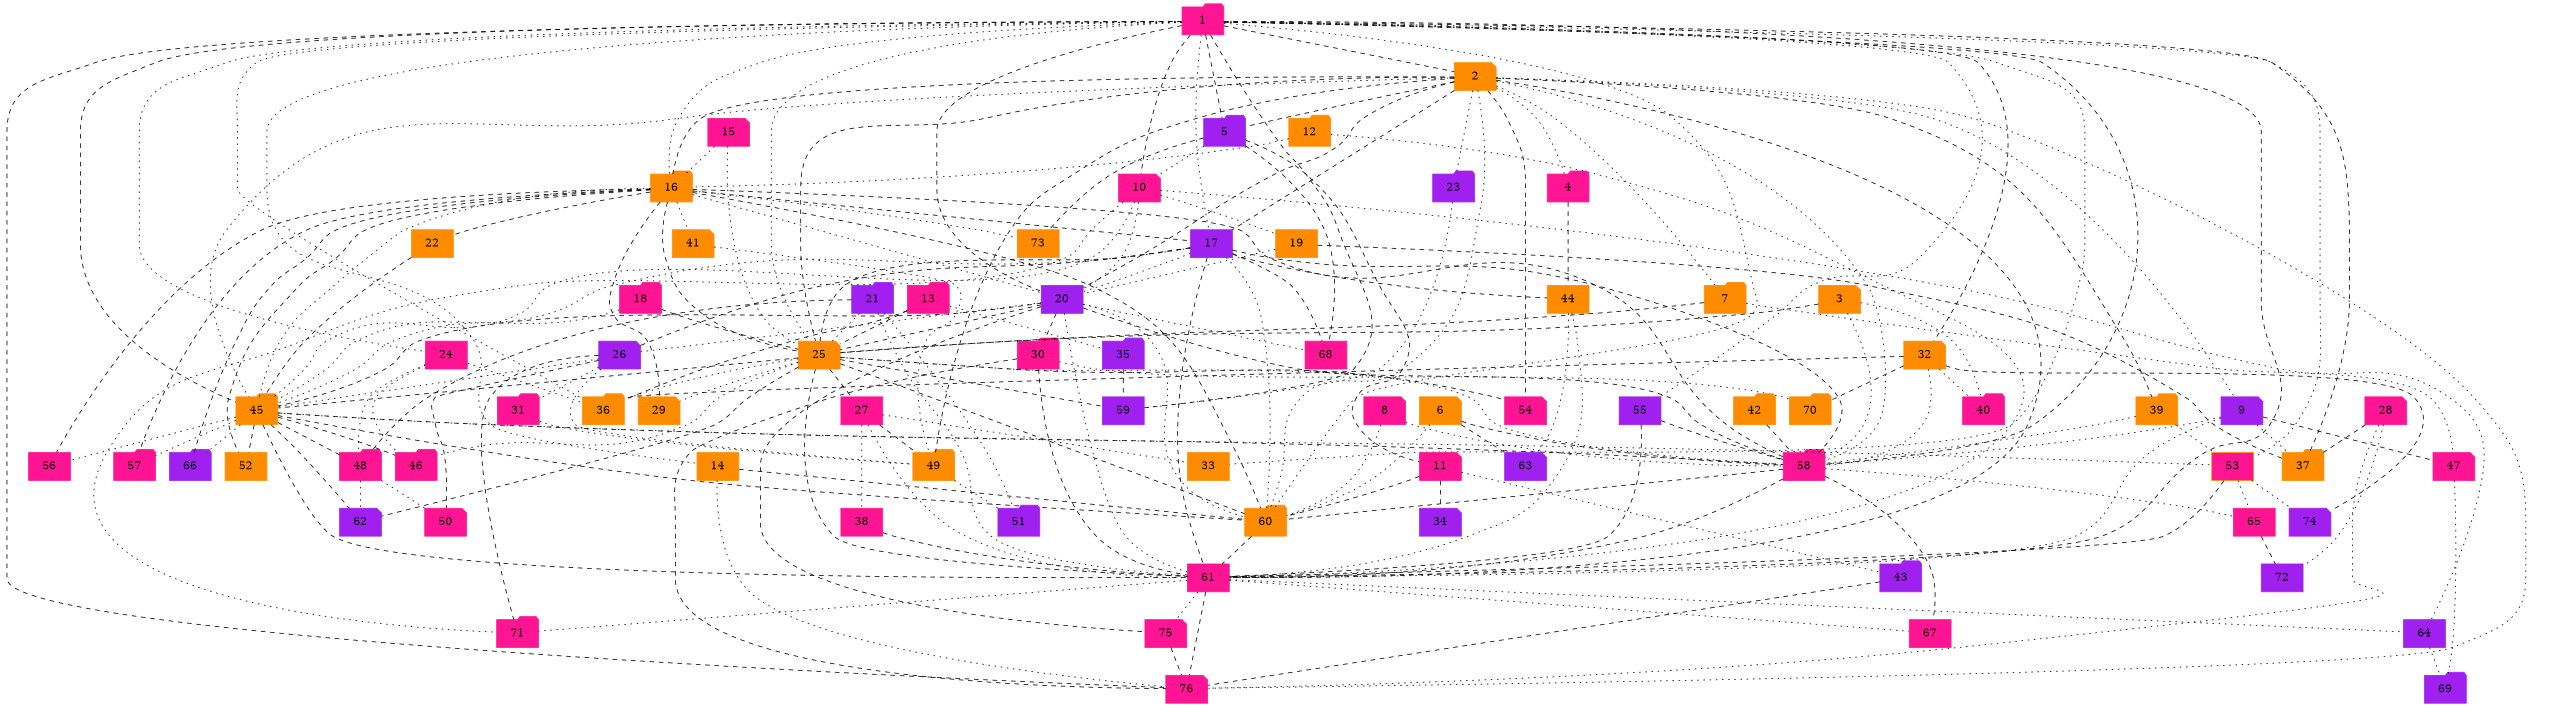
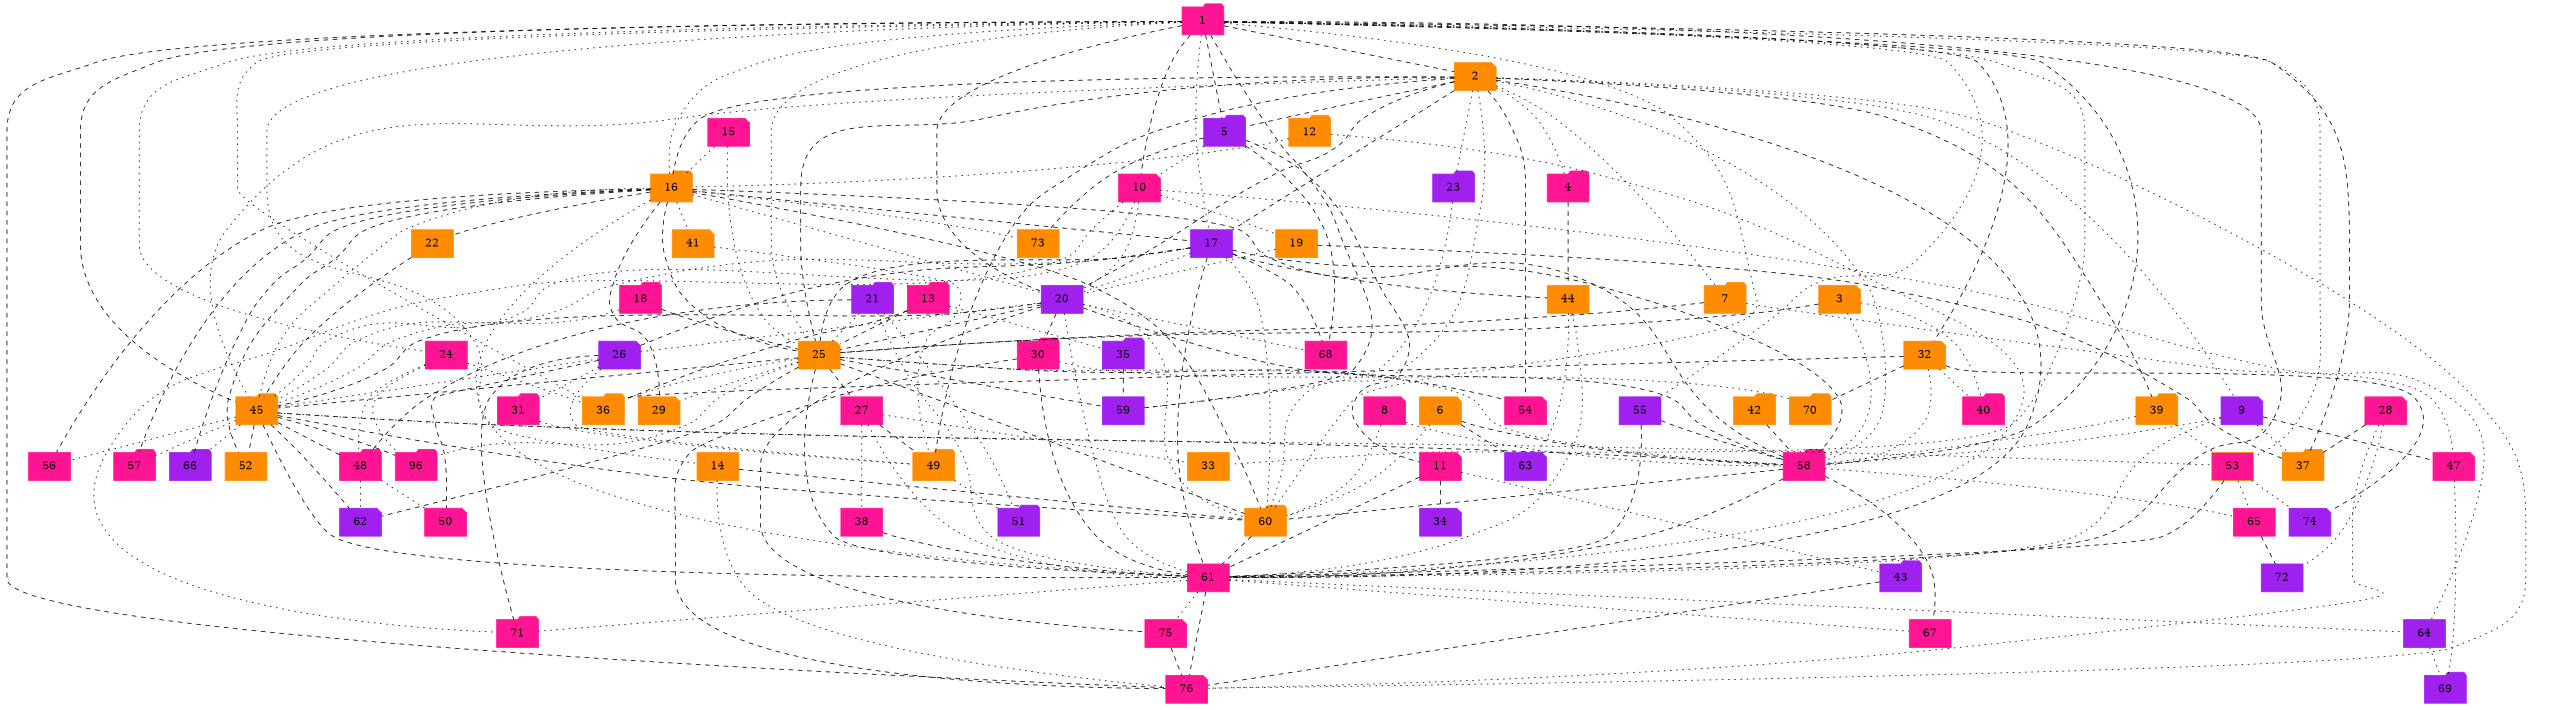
(416, 466) -> (416, 466)
(1354, 498) -> (1324, 522)
none -> (652, 506)
